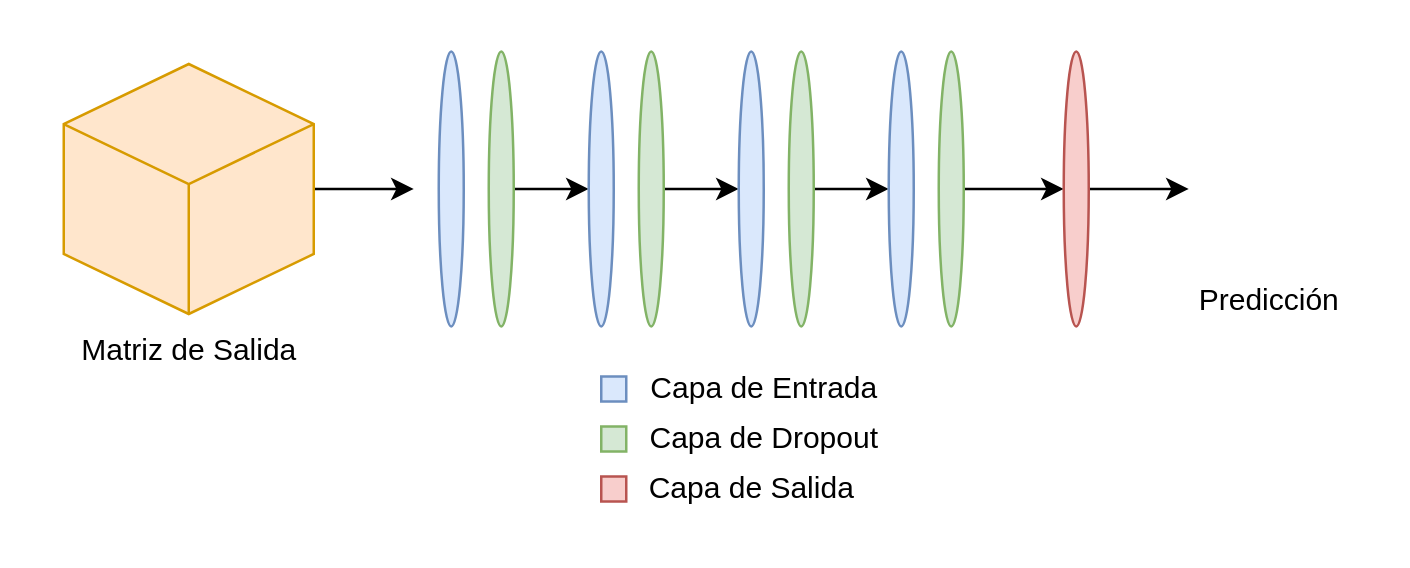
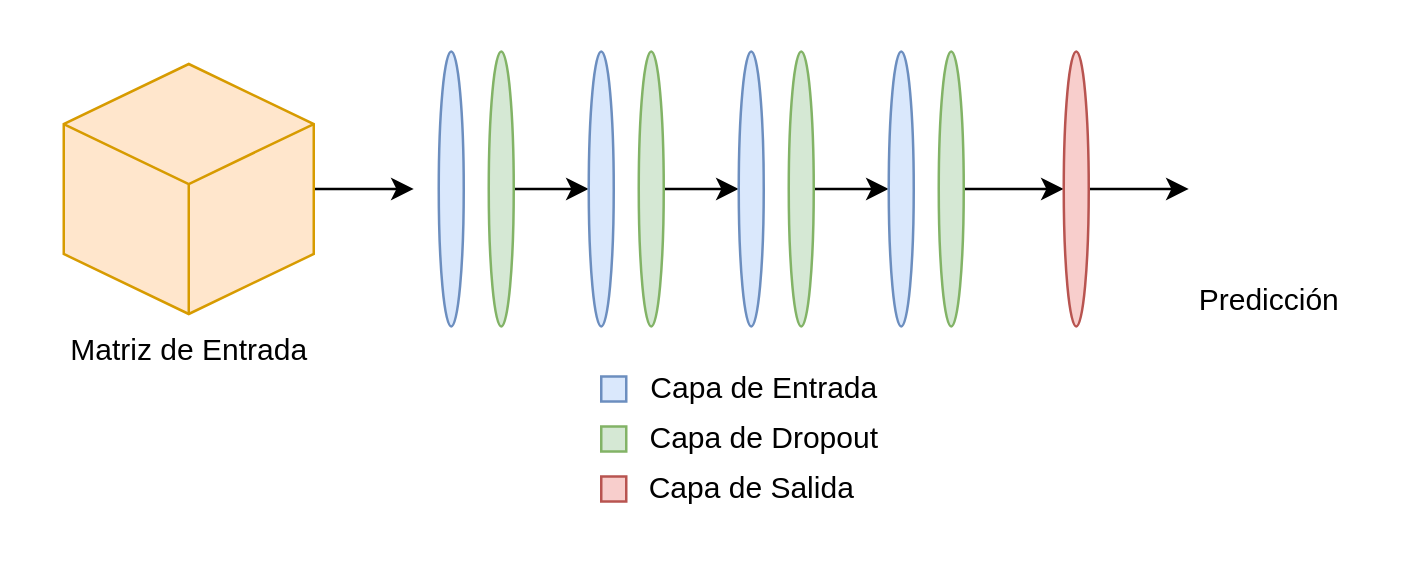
(190, 351) -> (190, 351)
